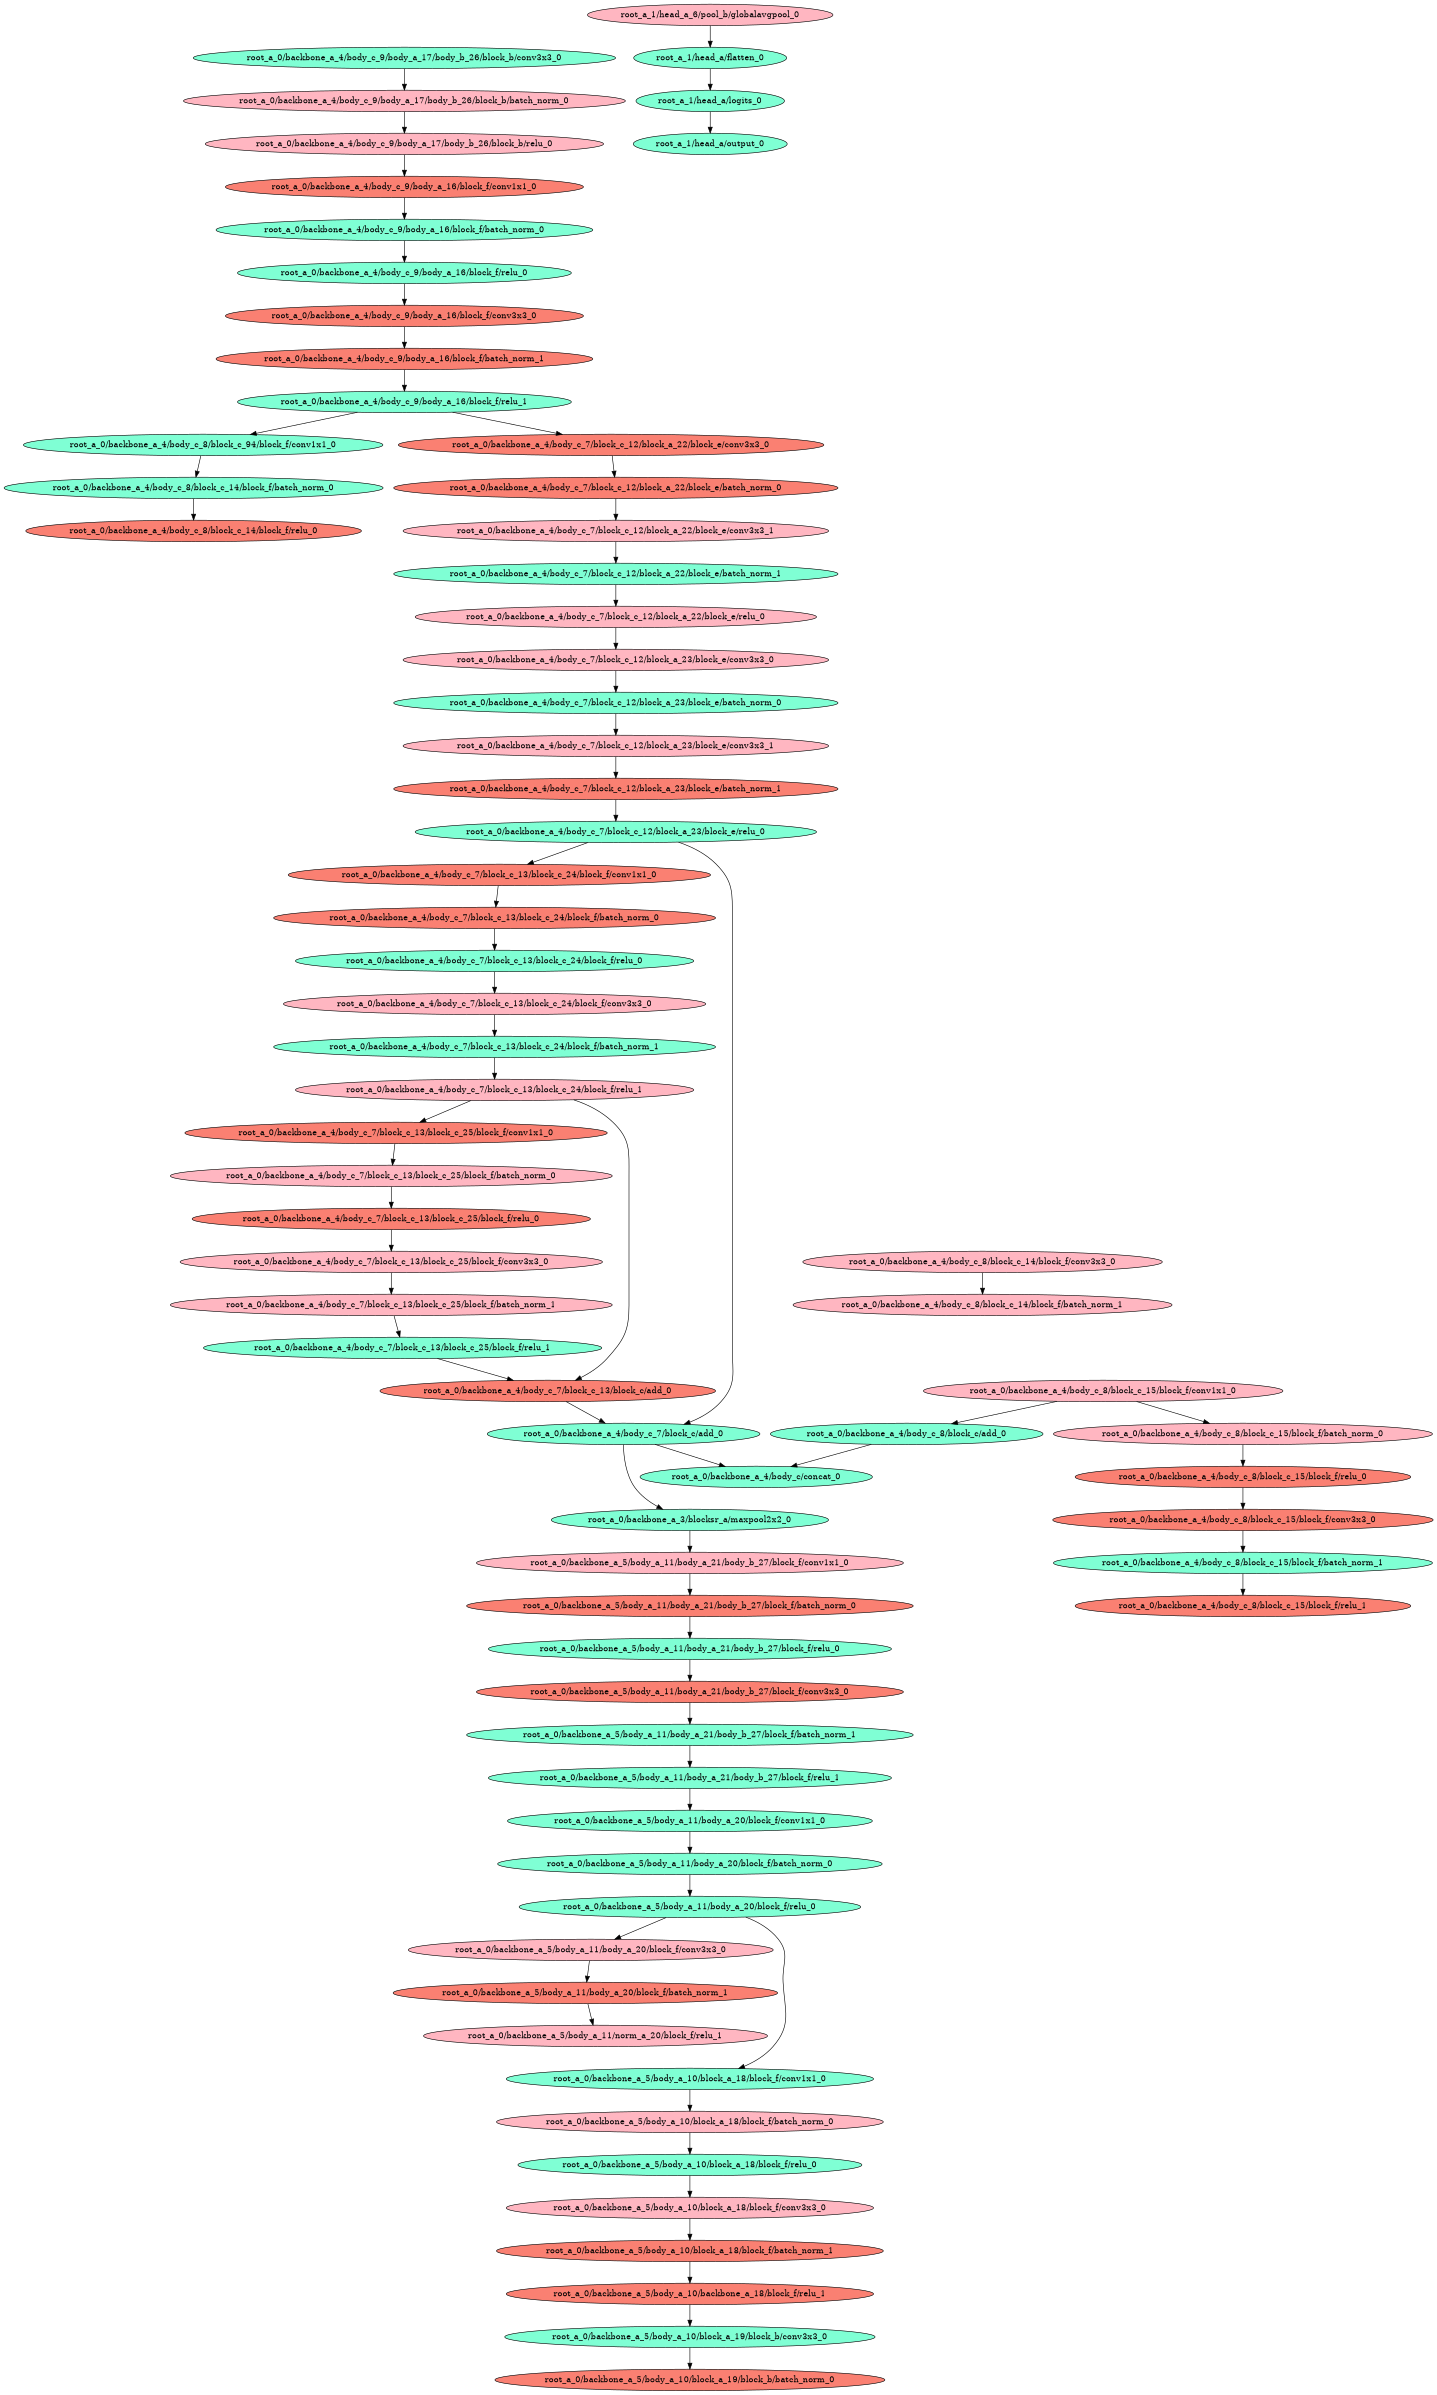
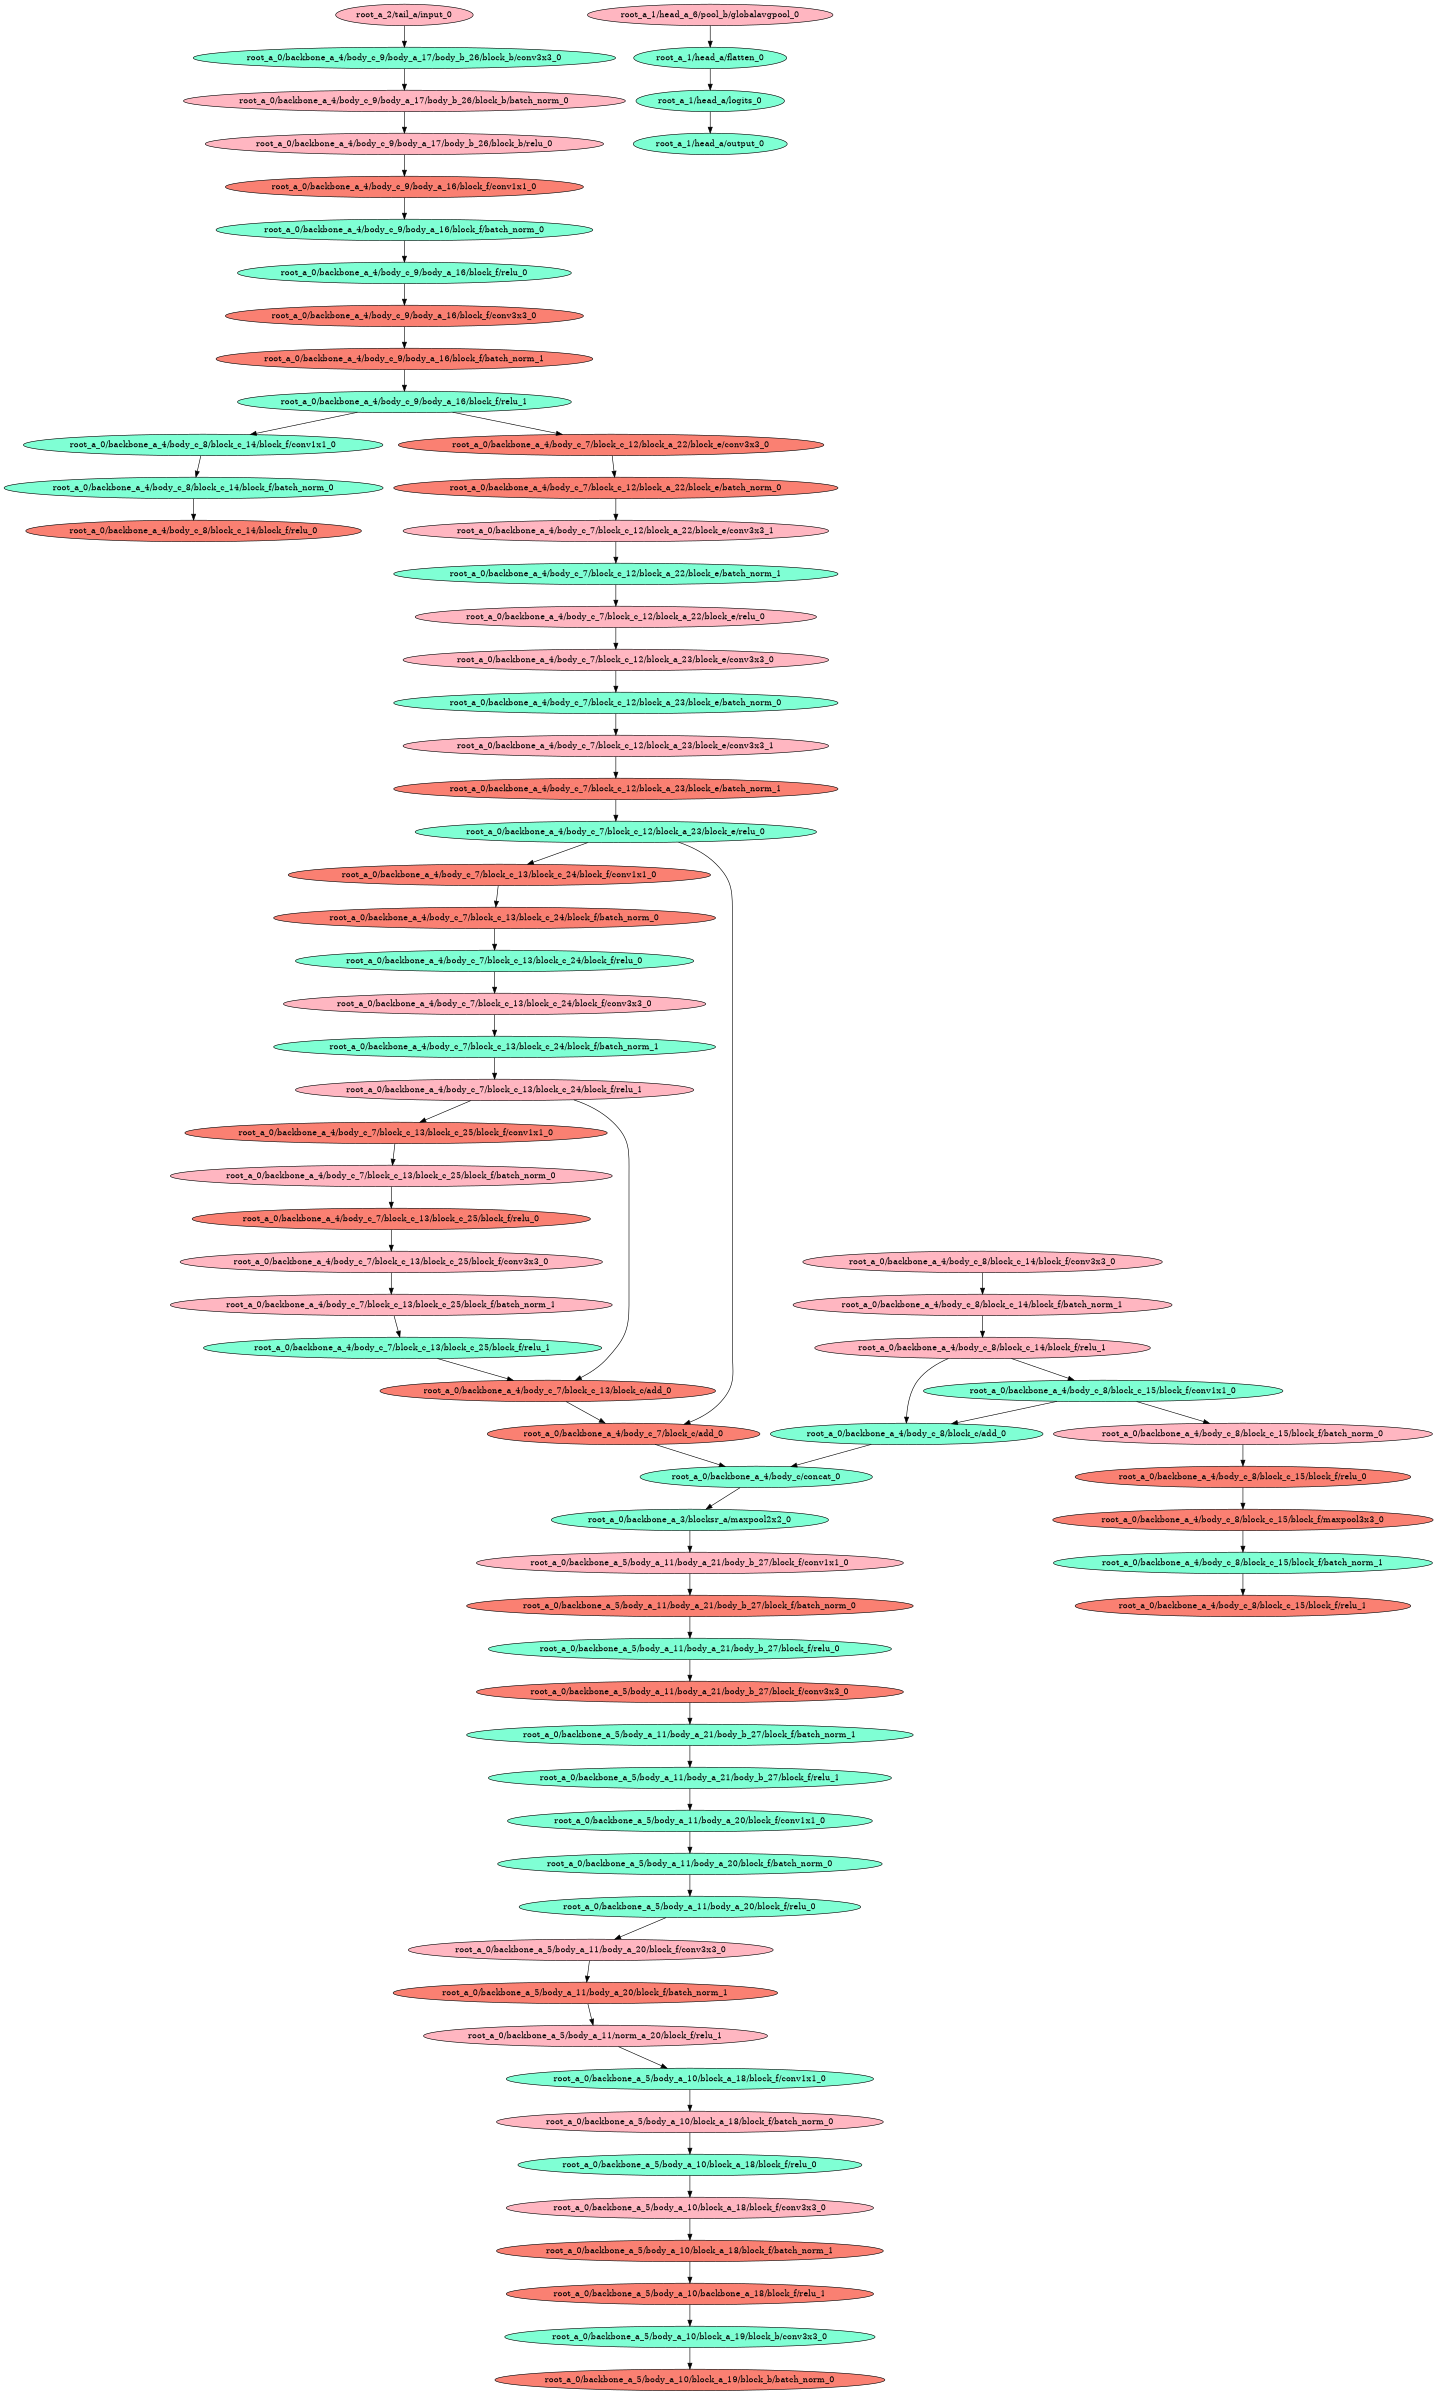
none -> (404, 15)
(203, 445) -> (203, 445)
none -> (983, 1348)
(1103, 1391) -> (1103, 1391)
(624, 1434) -> (624, 1434)
(631, 1481) -> (726, 1497)
(1243, 1520) -> (1243, 1520)
(784, 1991) -> (640, 2056)
